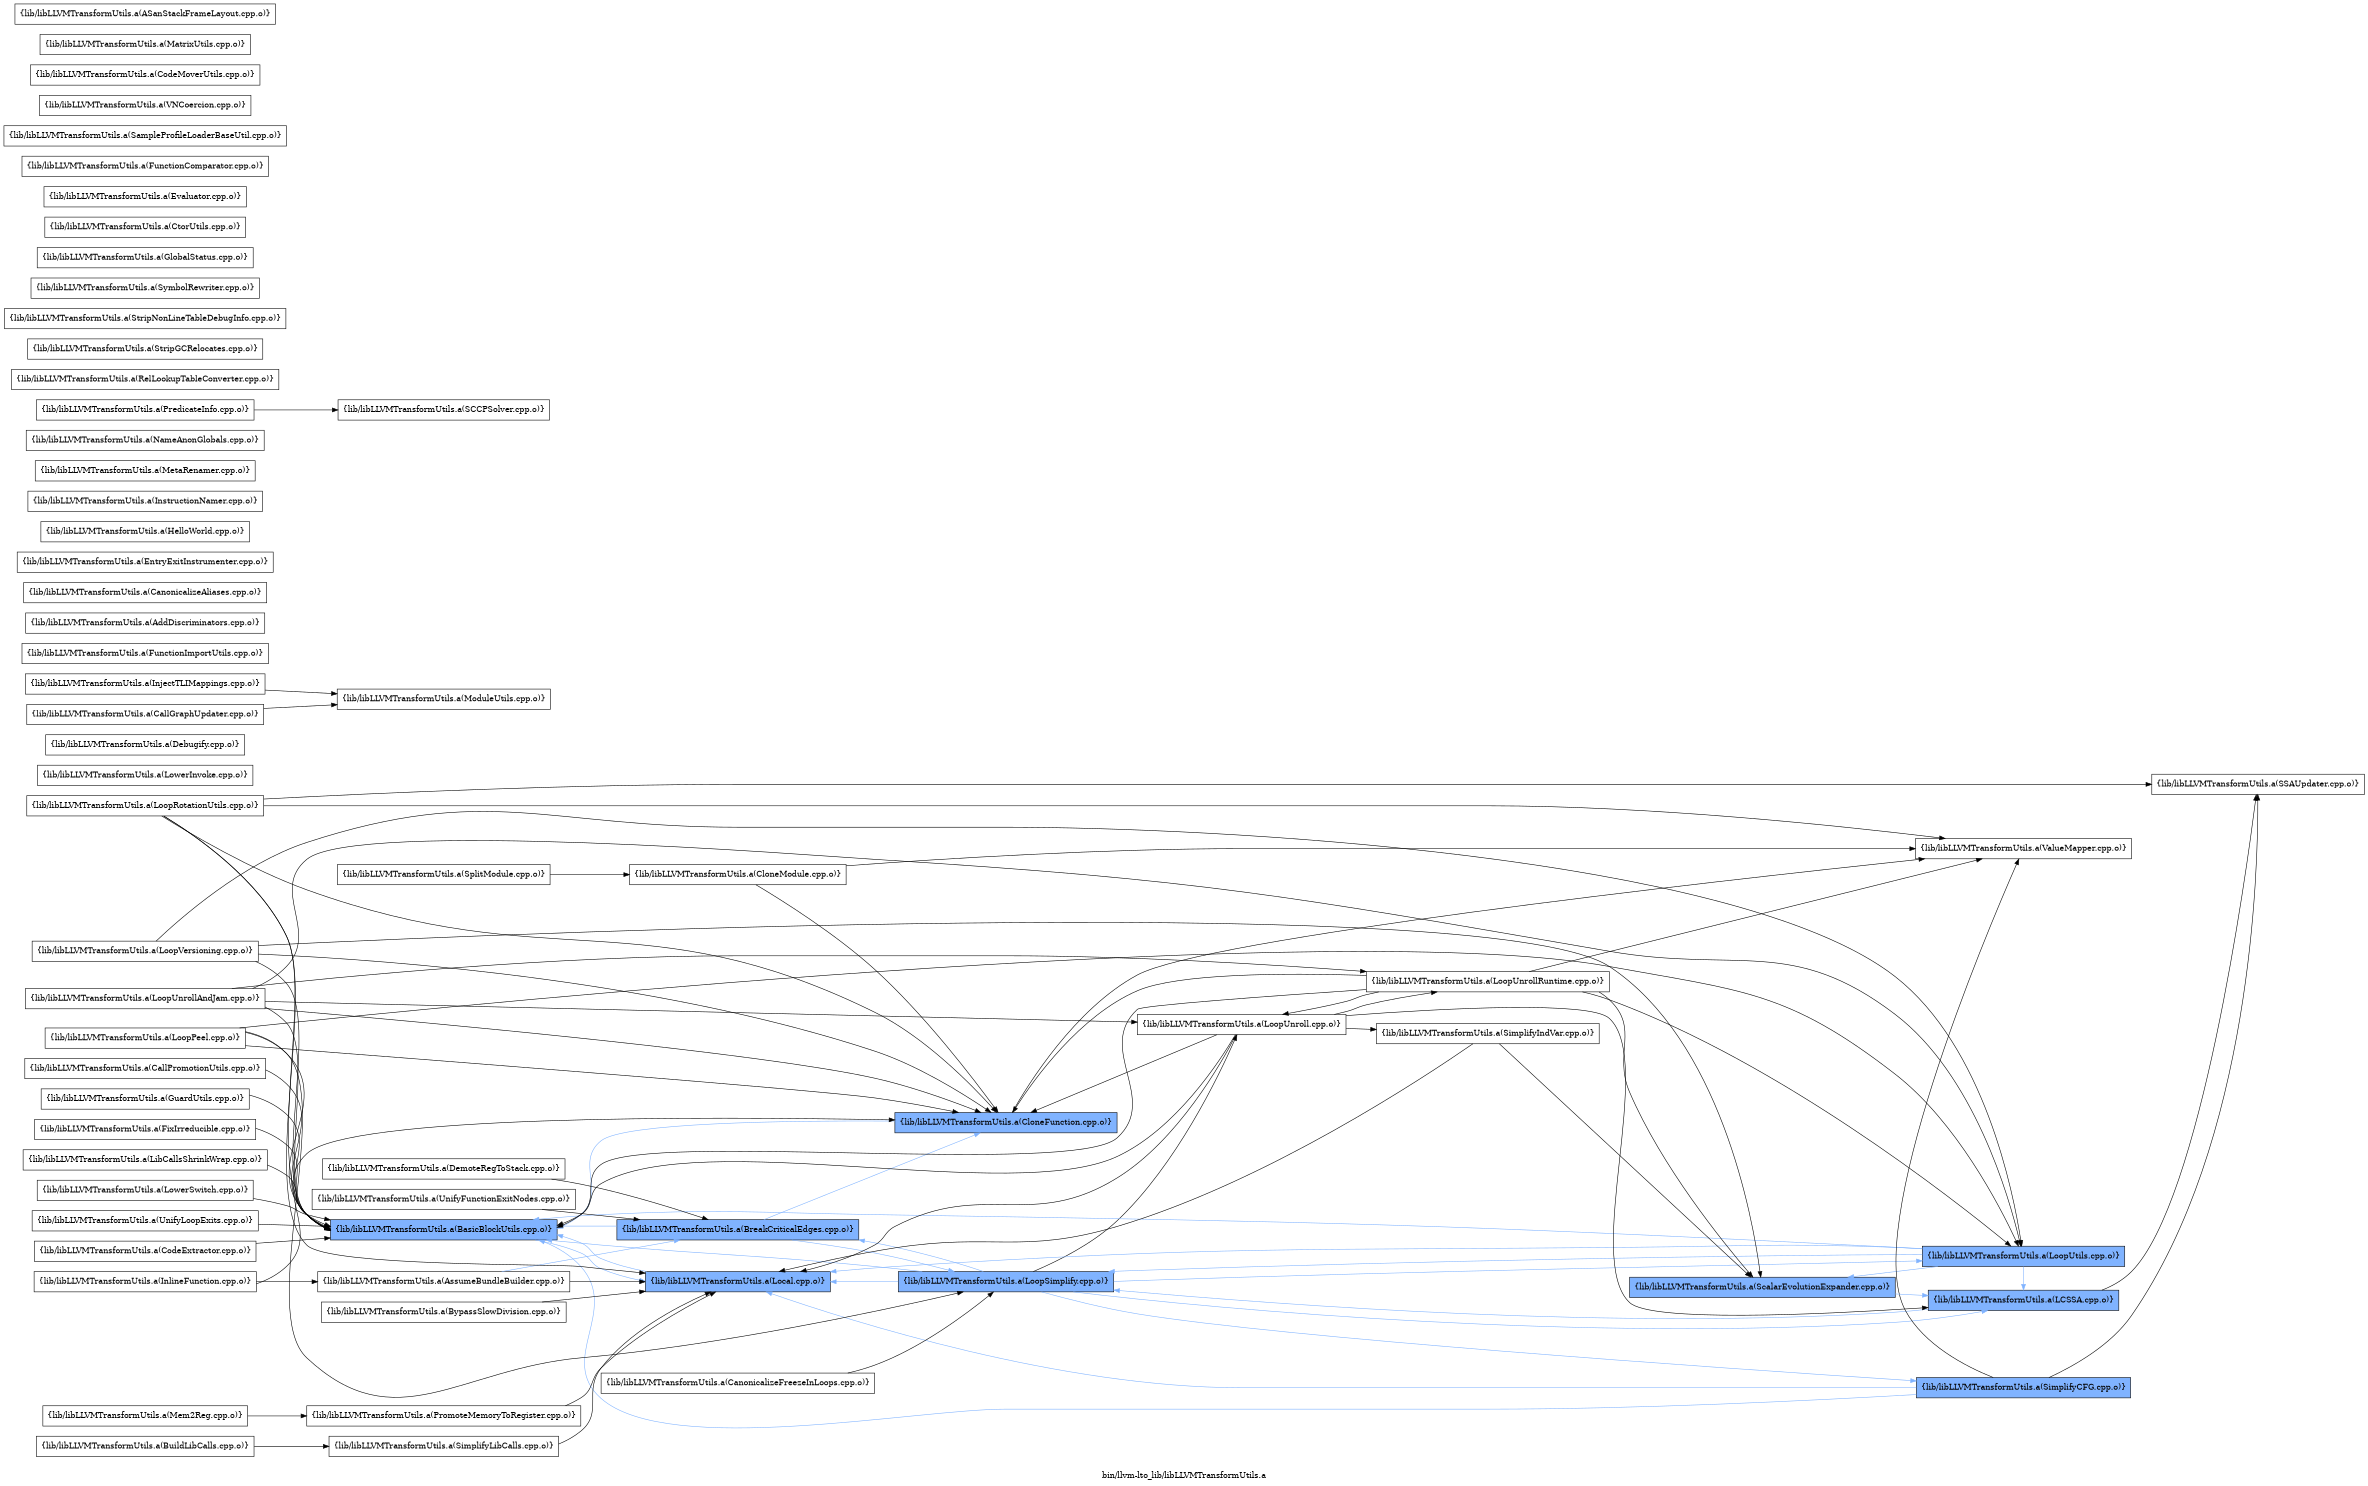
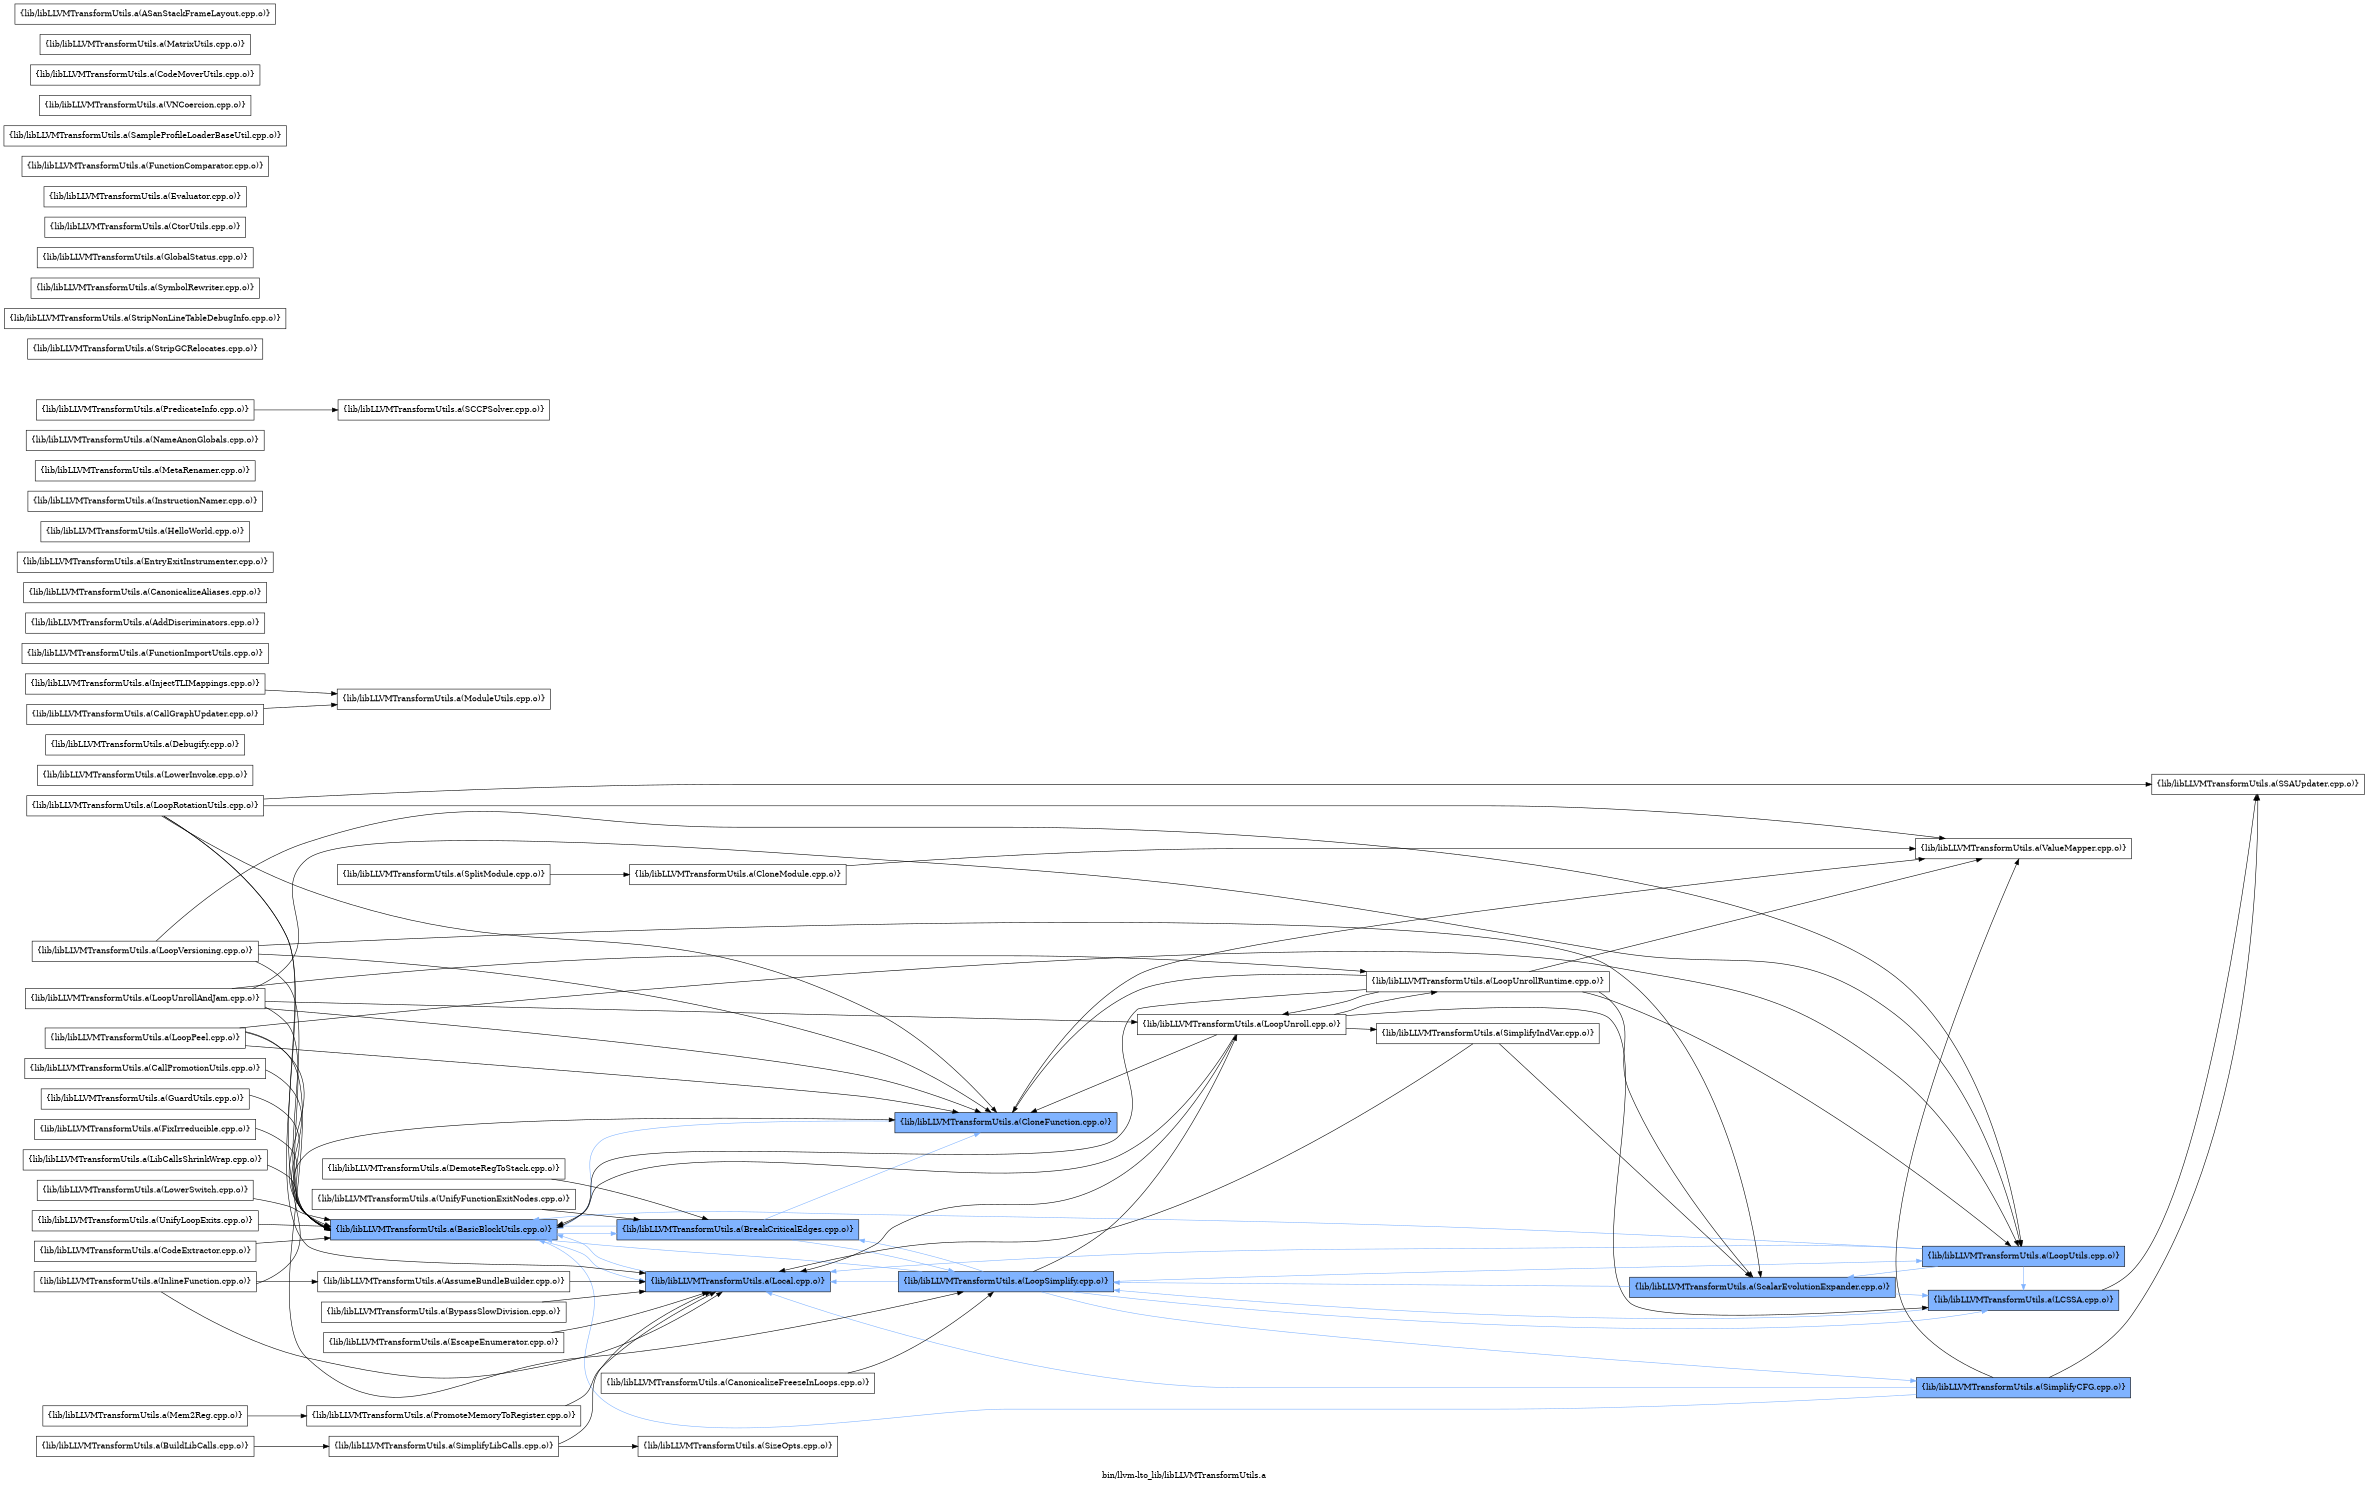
(145, 379) -> none
(888, 982) -> none
(579, 1258) -> (584, 1234)
(1518, 1260) -> (1375, 1284)
none -> (444, 1343)
none -> (439, 1378)
none -> (738, 1446)
